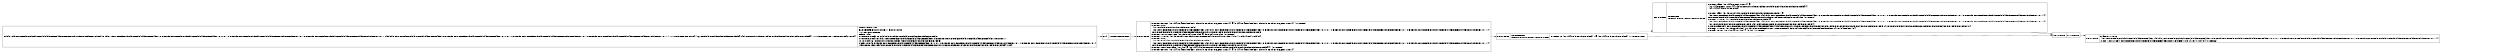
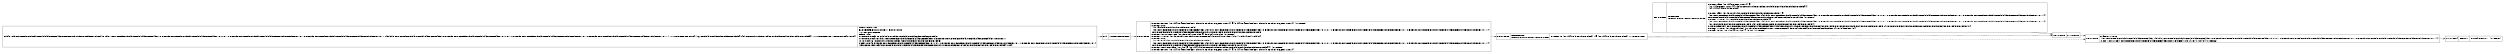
(1159, 26) -> (1159, 26)
(1632, 32) -> (1866, 39)
(1518, 35) -> (1518, 35)
none -> (2474, 39)
